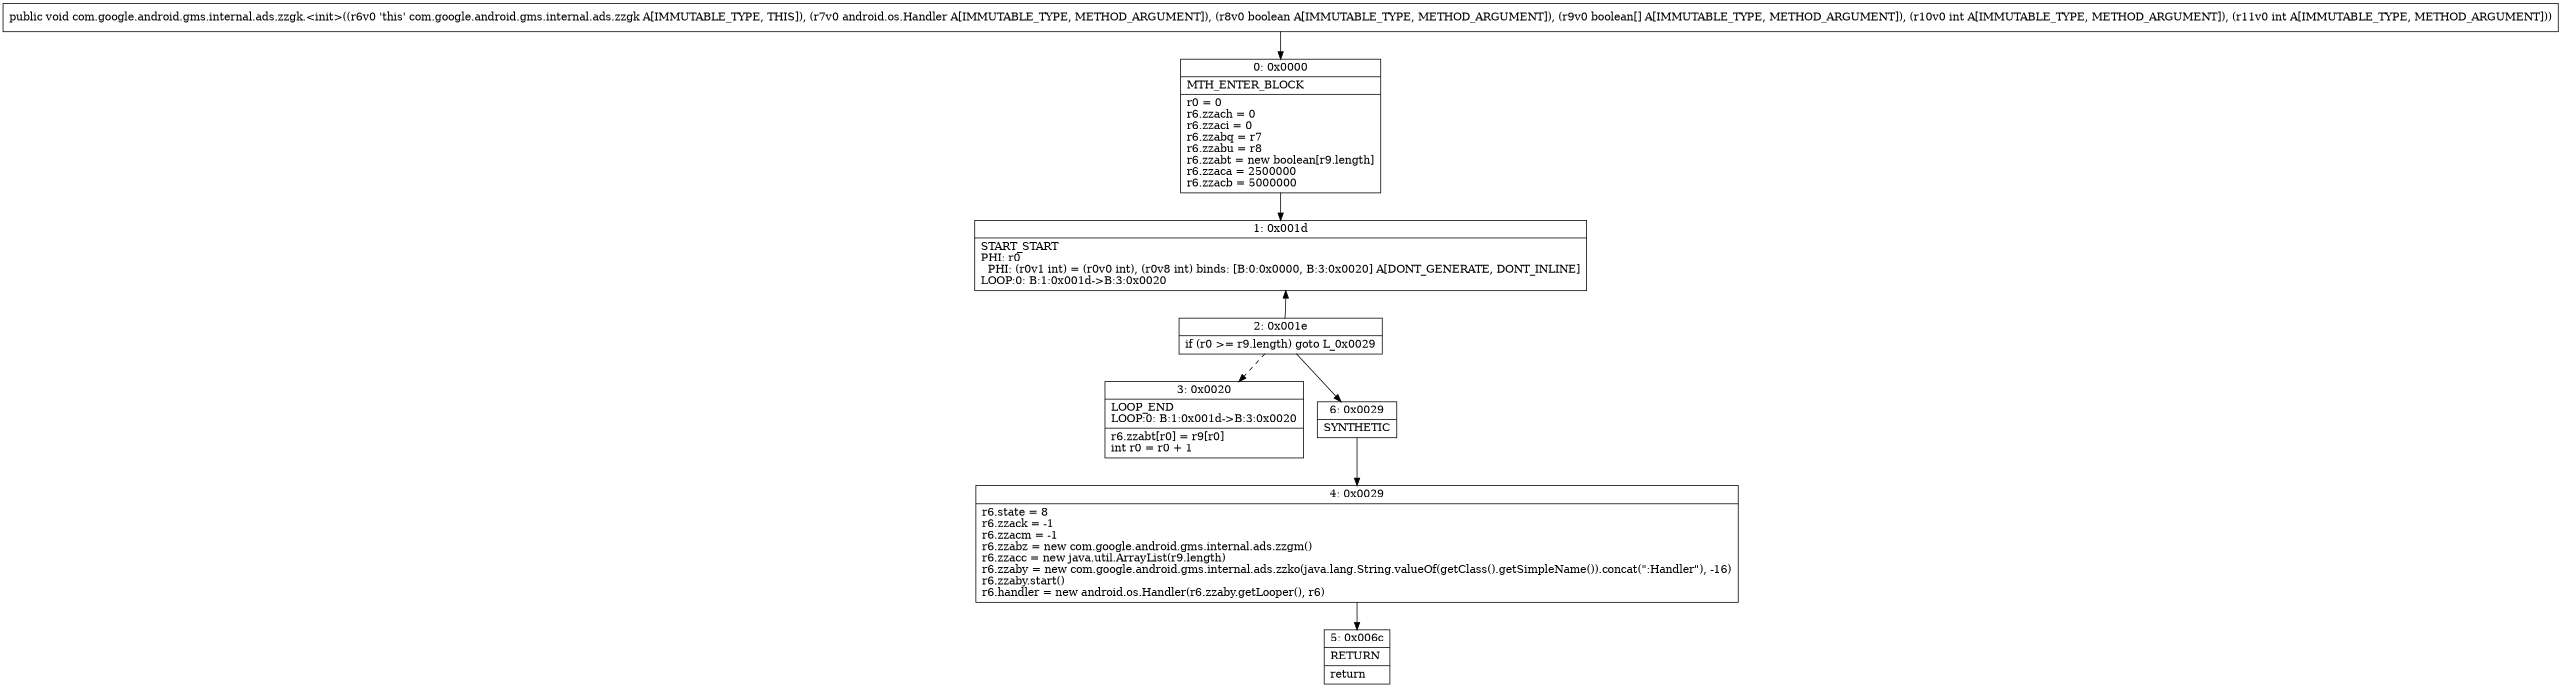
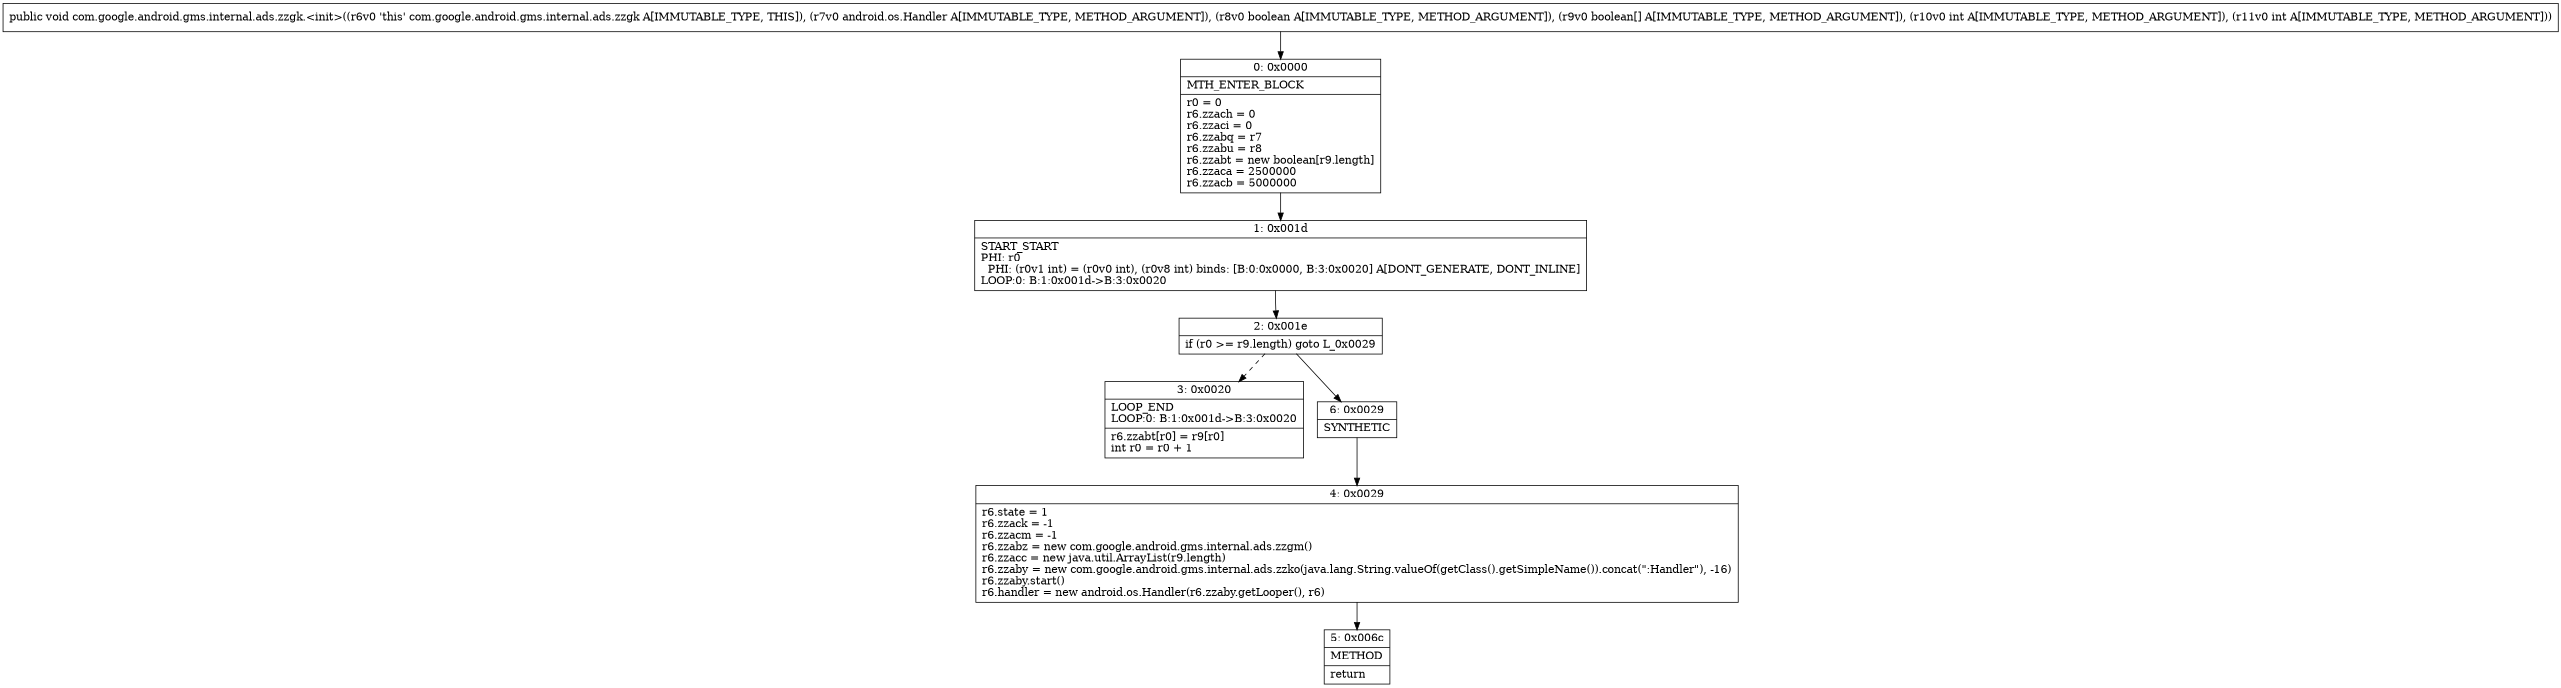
(1286, 308) -> (1276, 301)
(1015, 513) -> (1015, 513)
(1355, 656) -> (1357, 656)
